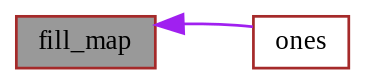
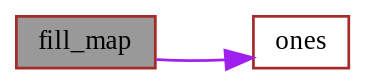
(218, 24) -> (191, 61)
